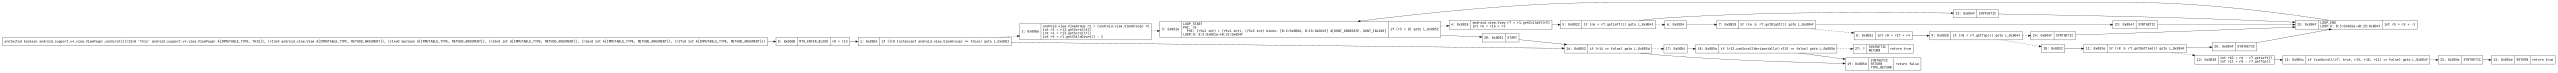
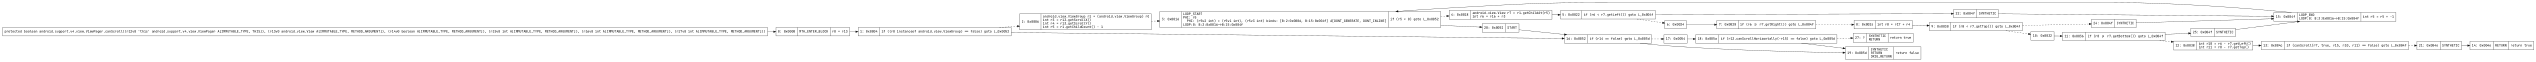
(2135, 25) -> none
(1881, 67) -> (1881, 56)
